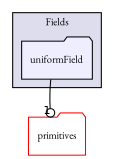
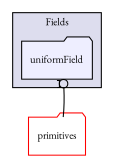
(50, 94) -> (64, 103)
